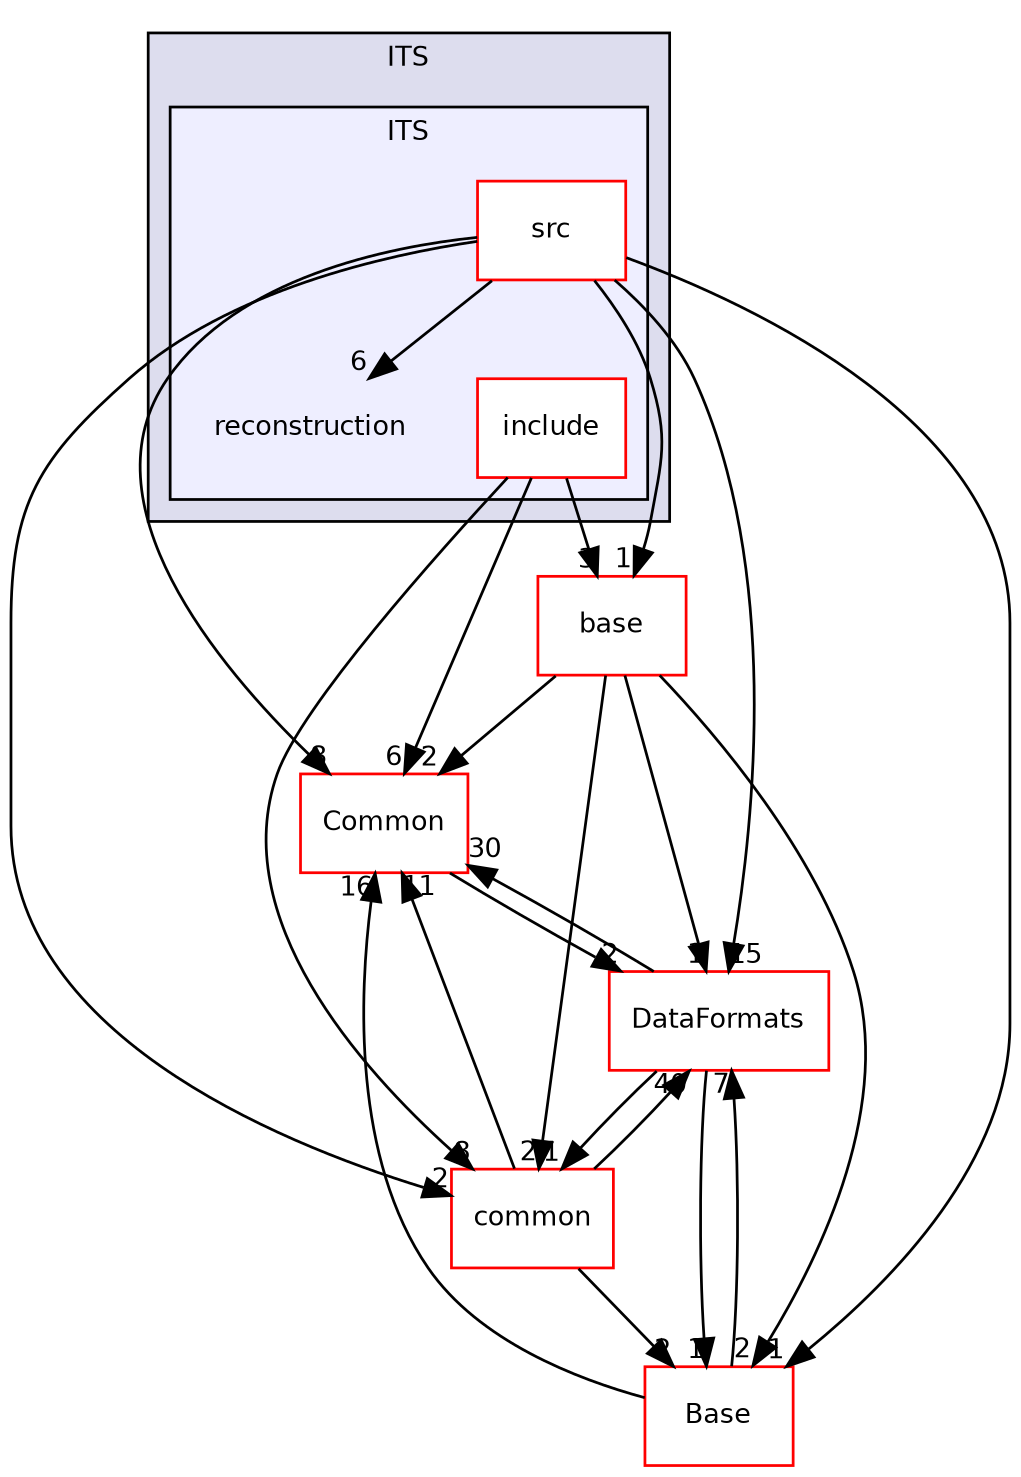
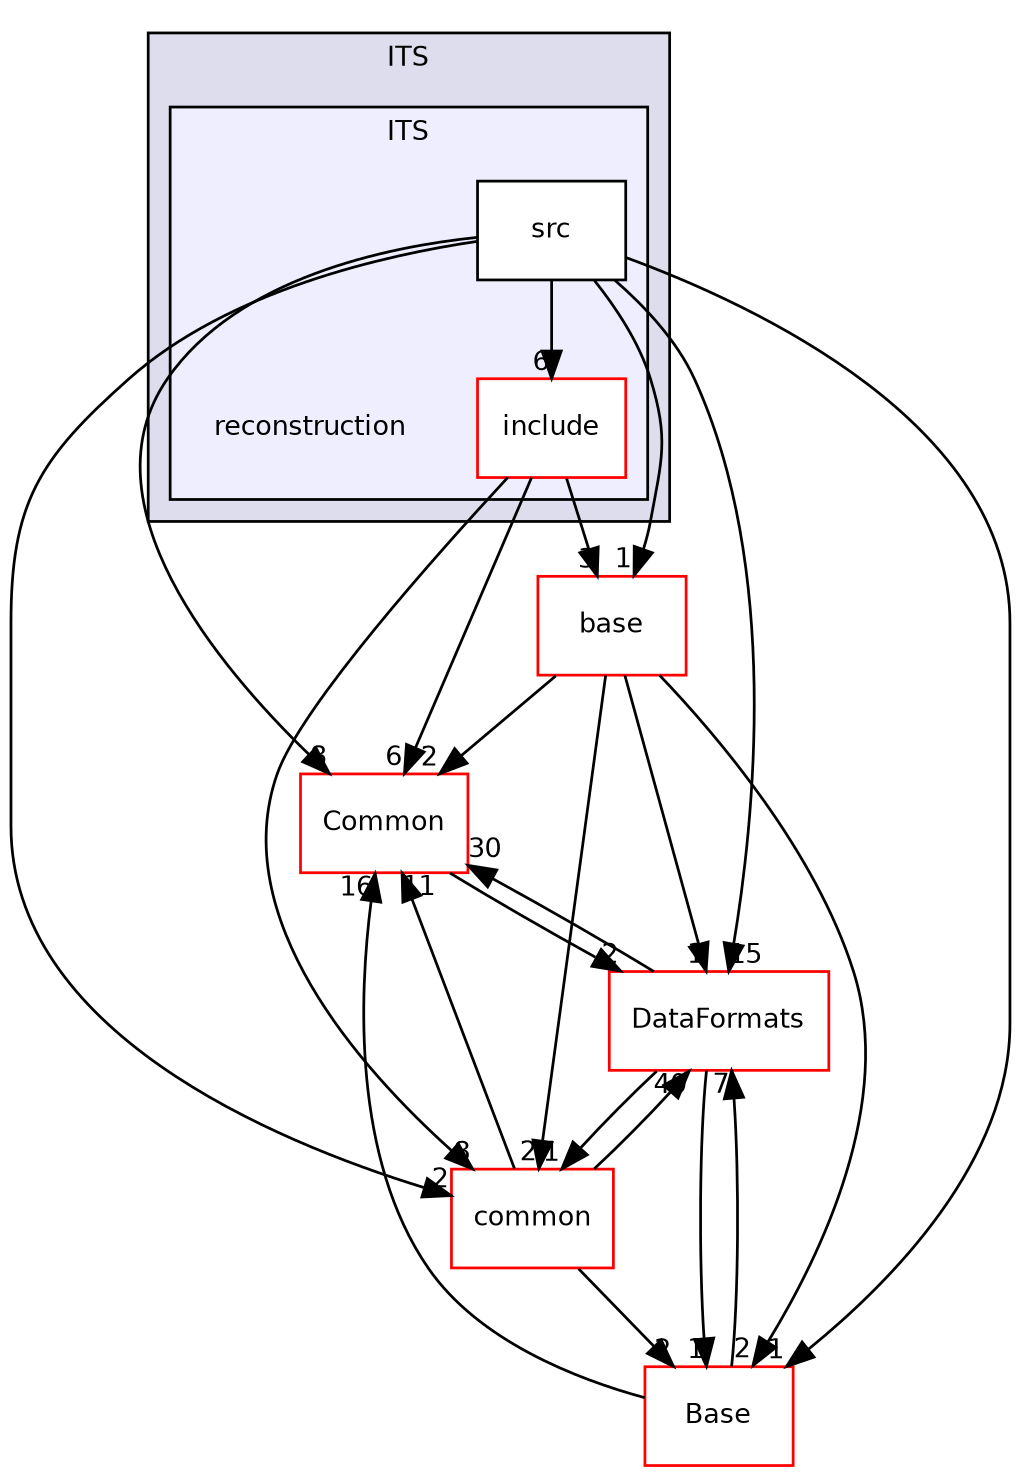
(552, 231) -> (552, 231)
(442, 321) -> (552, 316)
